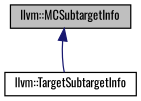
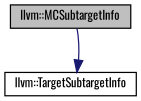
(62, 57) -> (79, 44)
